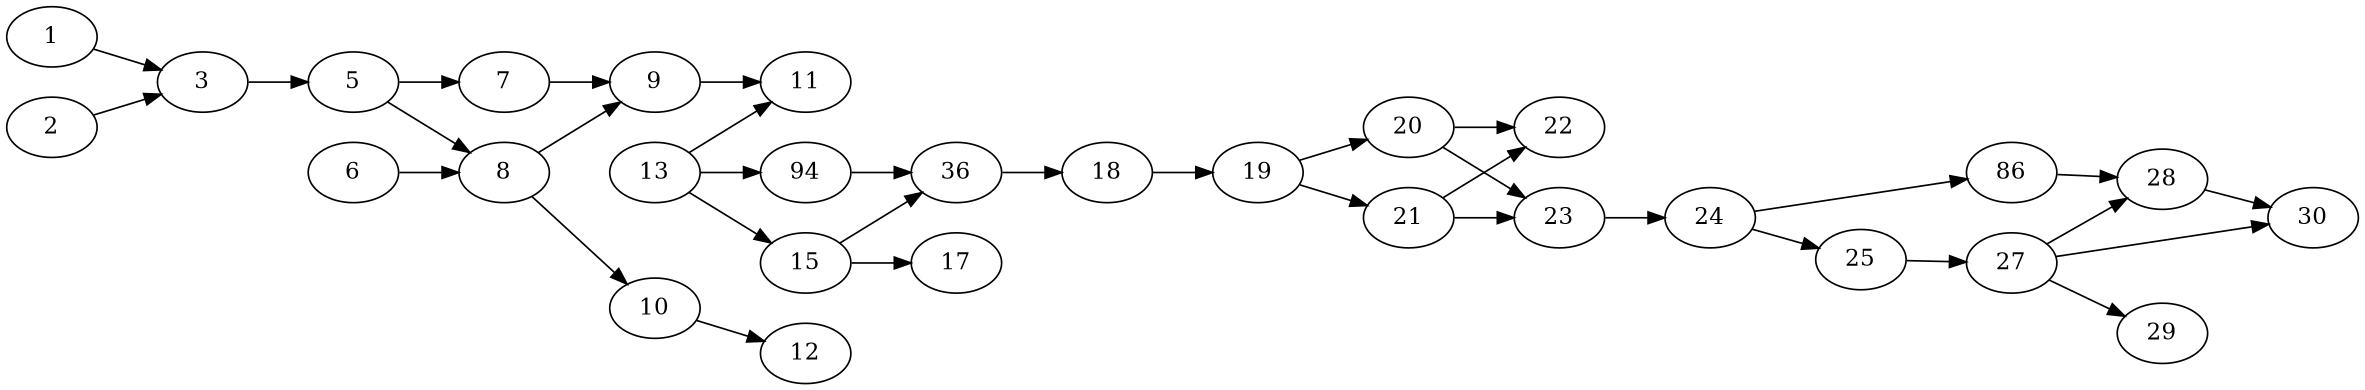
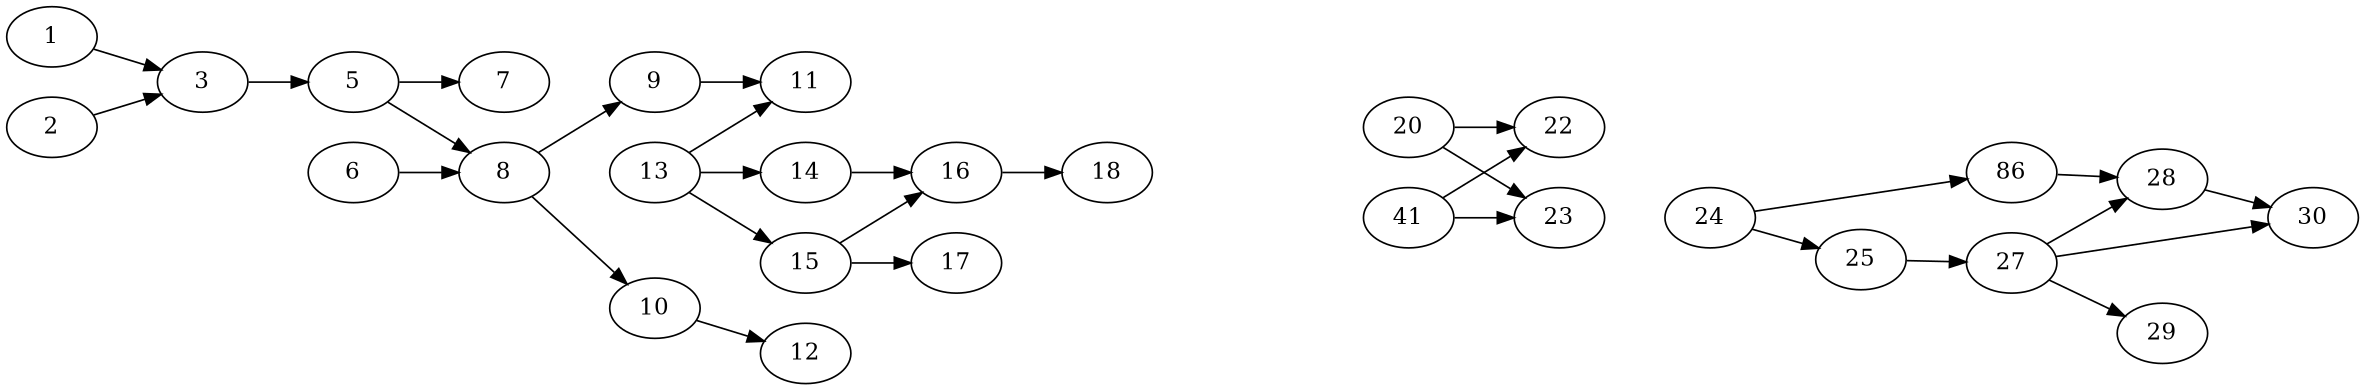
(571, 82) -> none
(806, 173) -> (806, 173)
(956, 173) -> (956, 173)
(1258, 173) -> none
(1409, 218) -> (1409, 218)
(1627, 218) -> none
